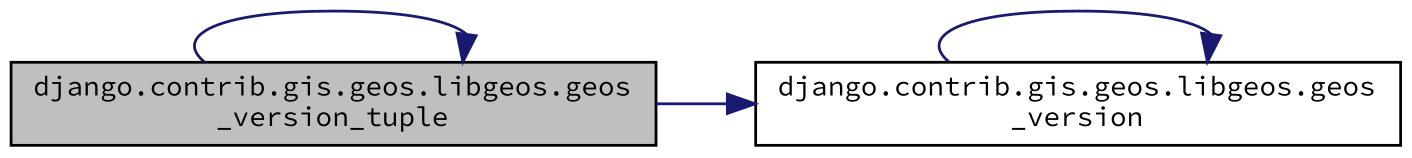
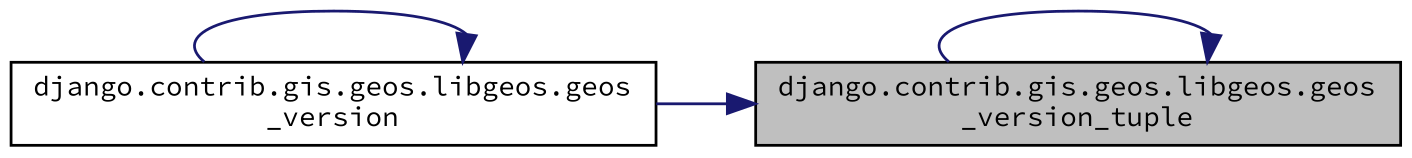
(692, 104) -> (692, 104)
